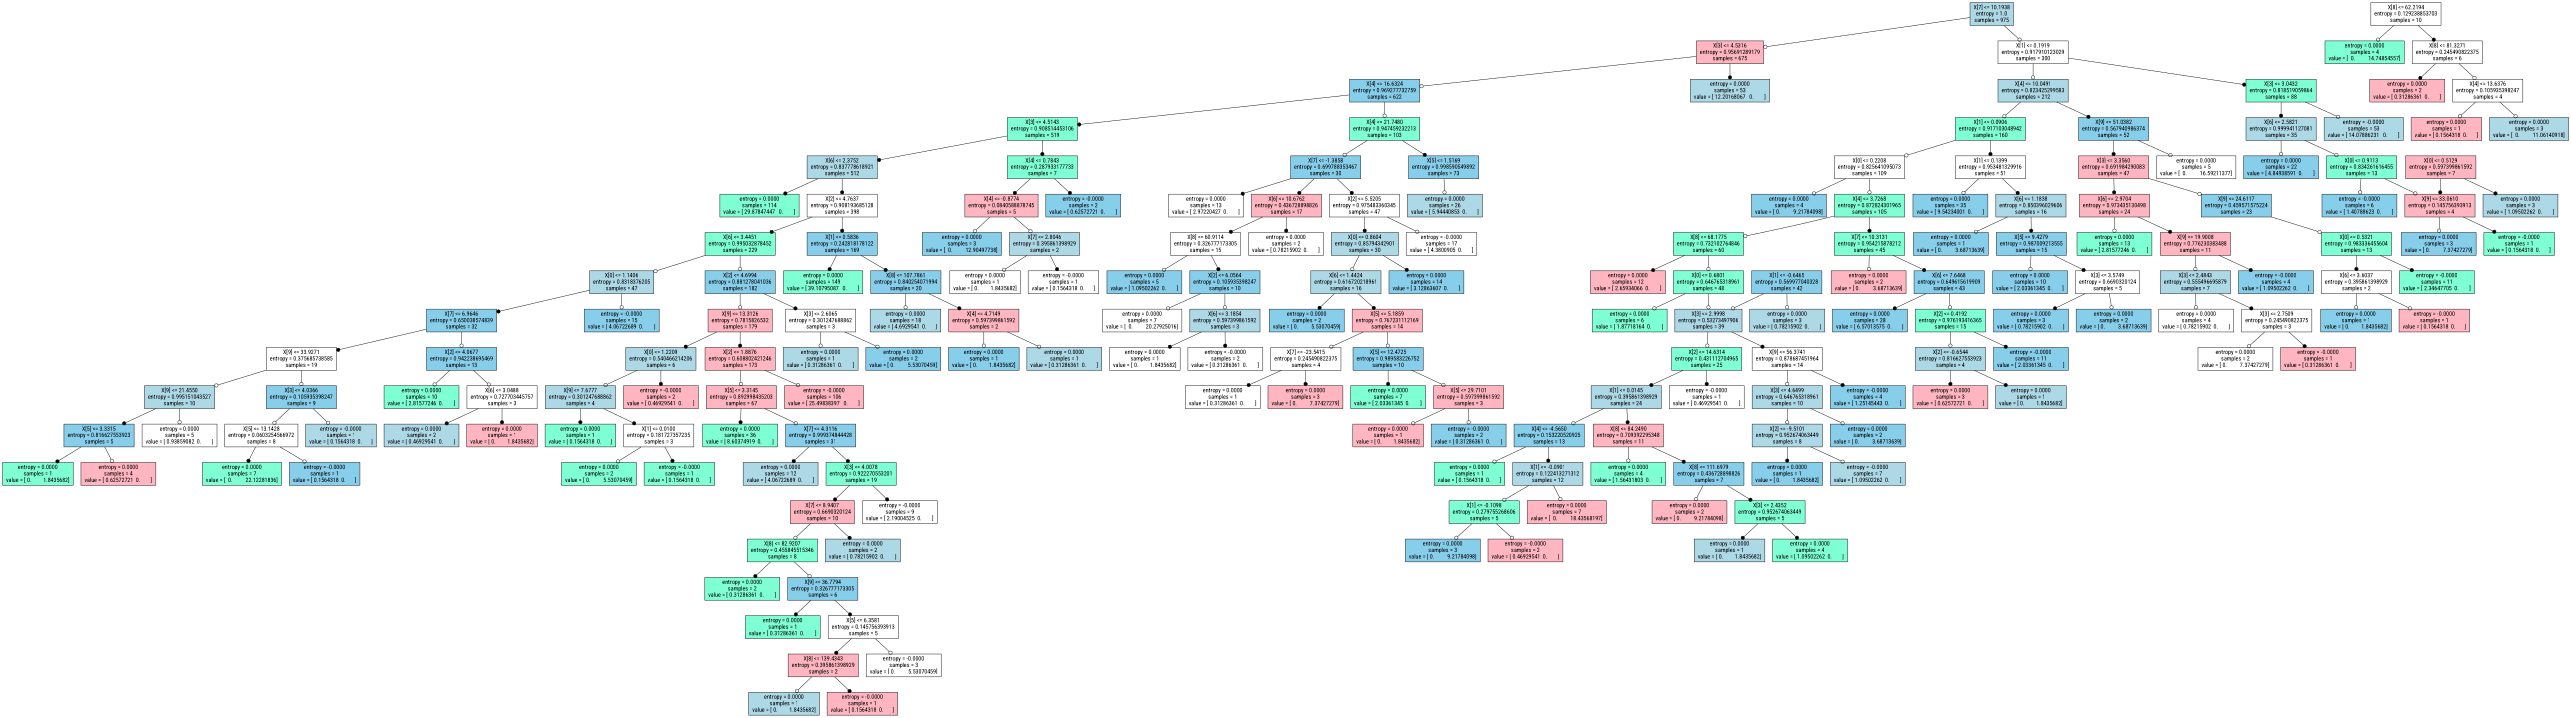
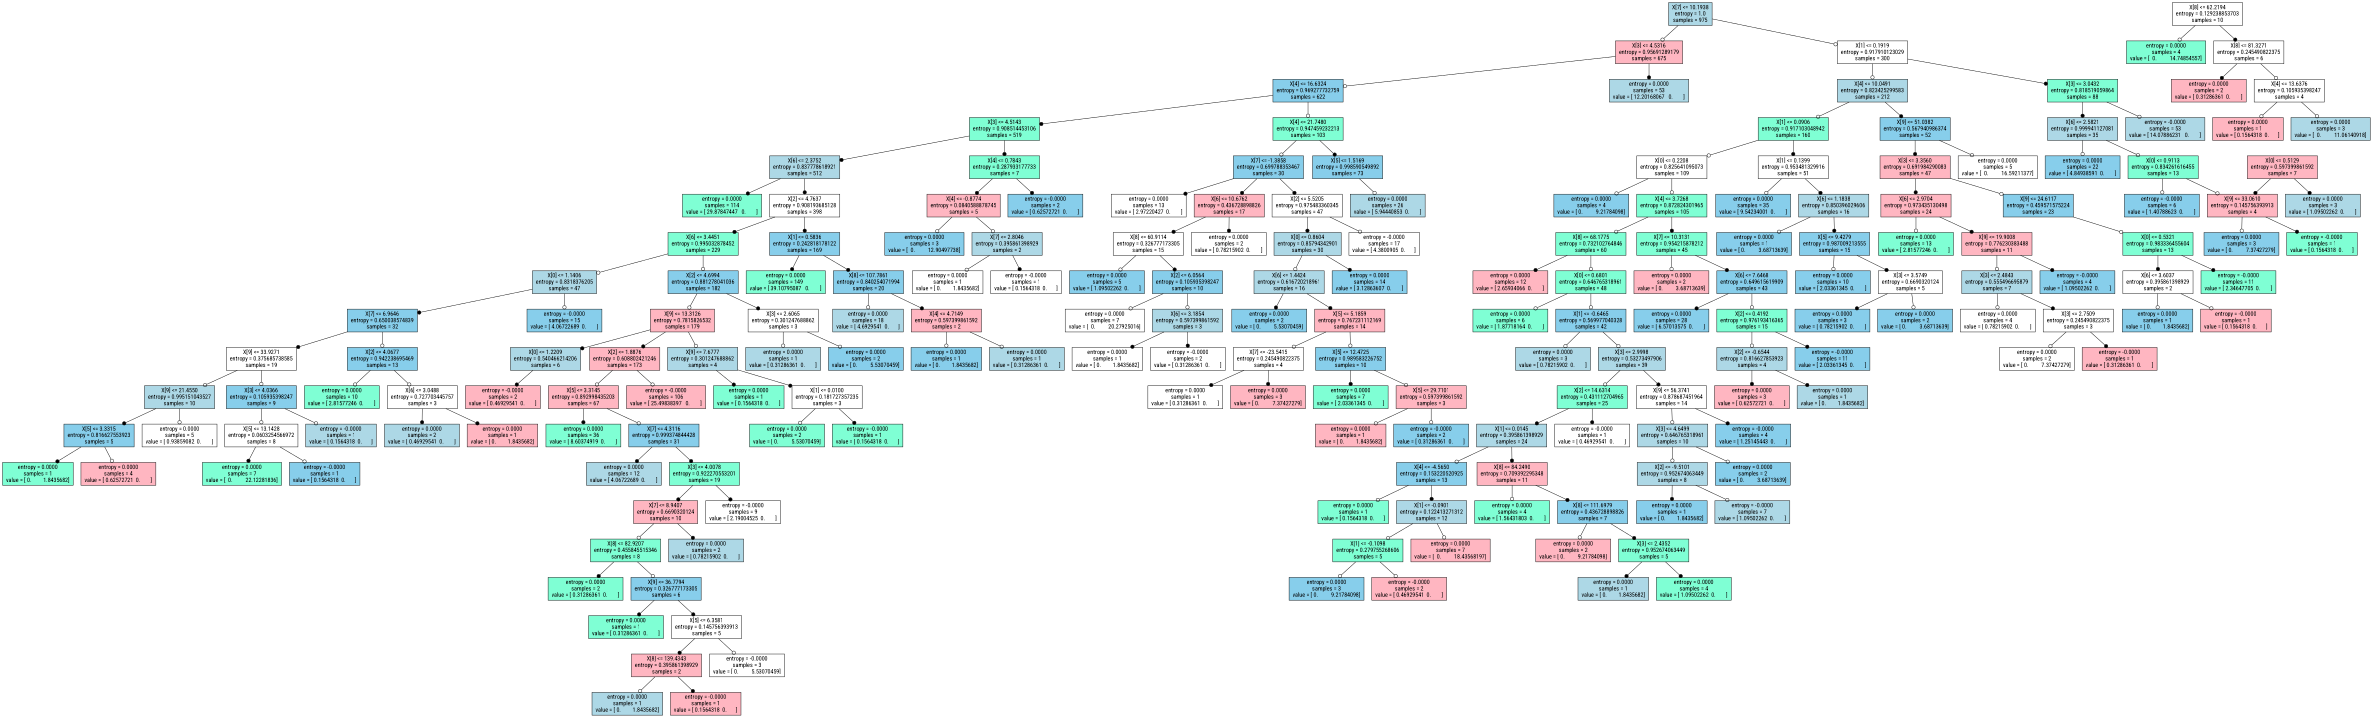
(1708, 300) -> (1591, 300)
(1950, 359) -> (1752, 359)
(622, 377) -> (692, 338)
